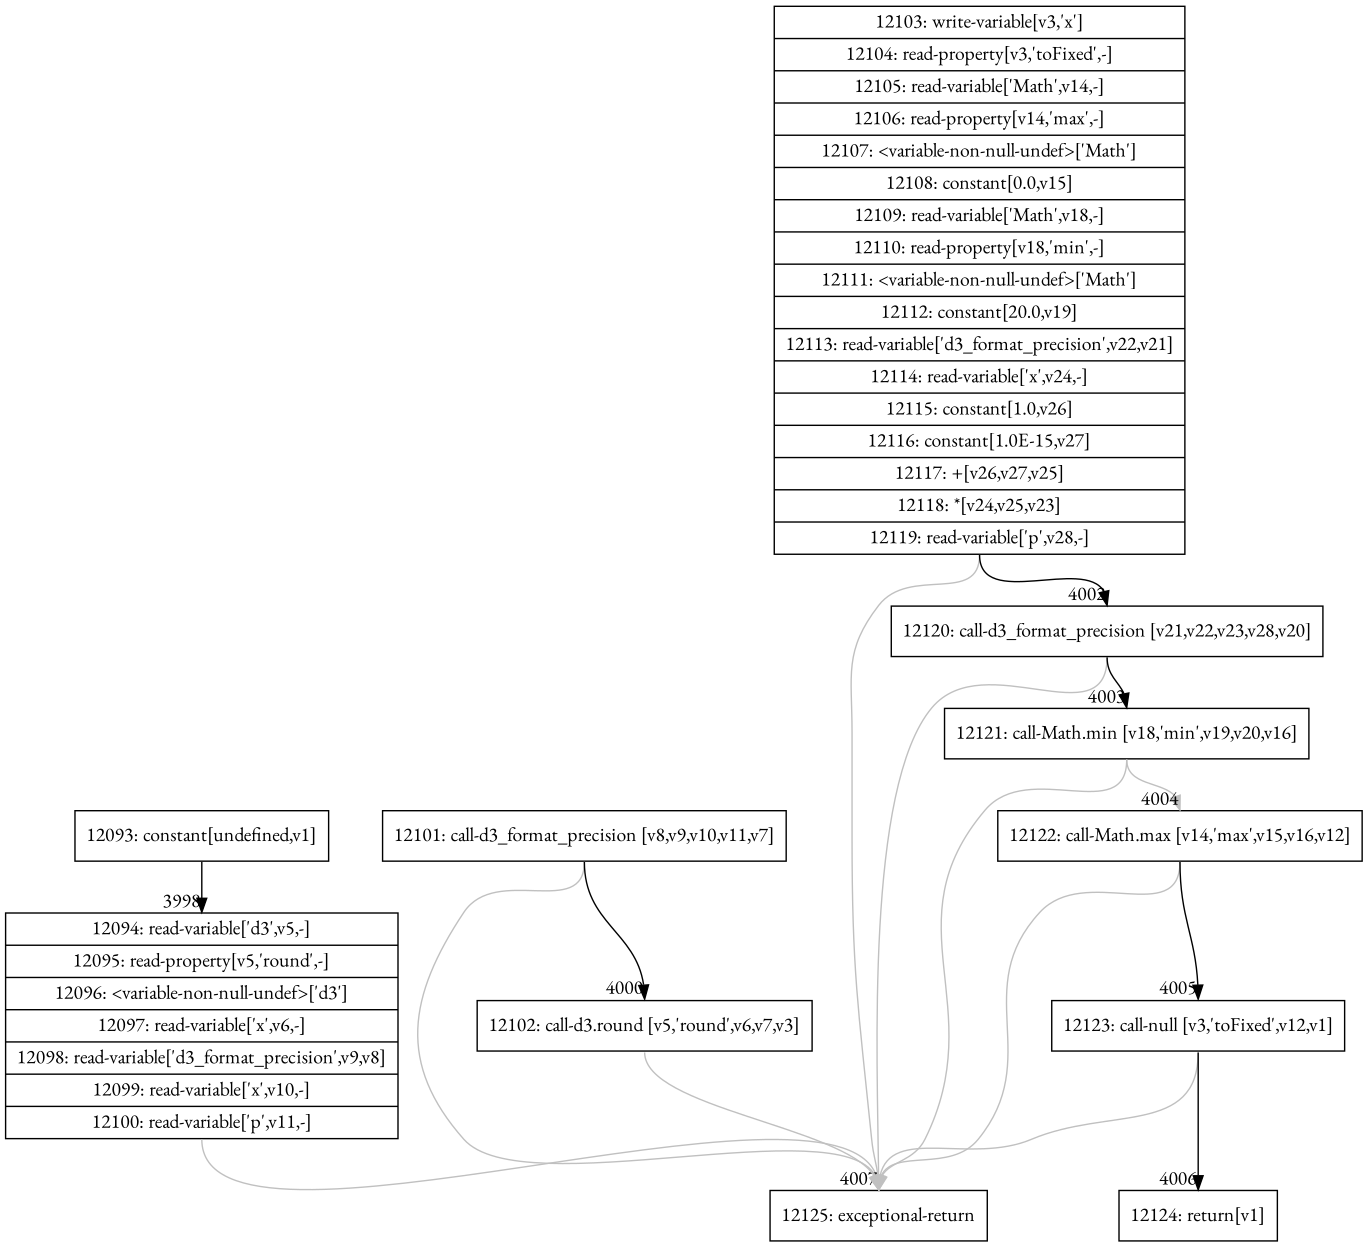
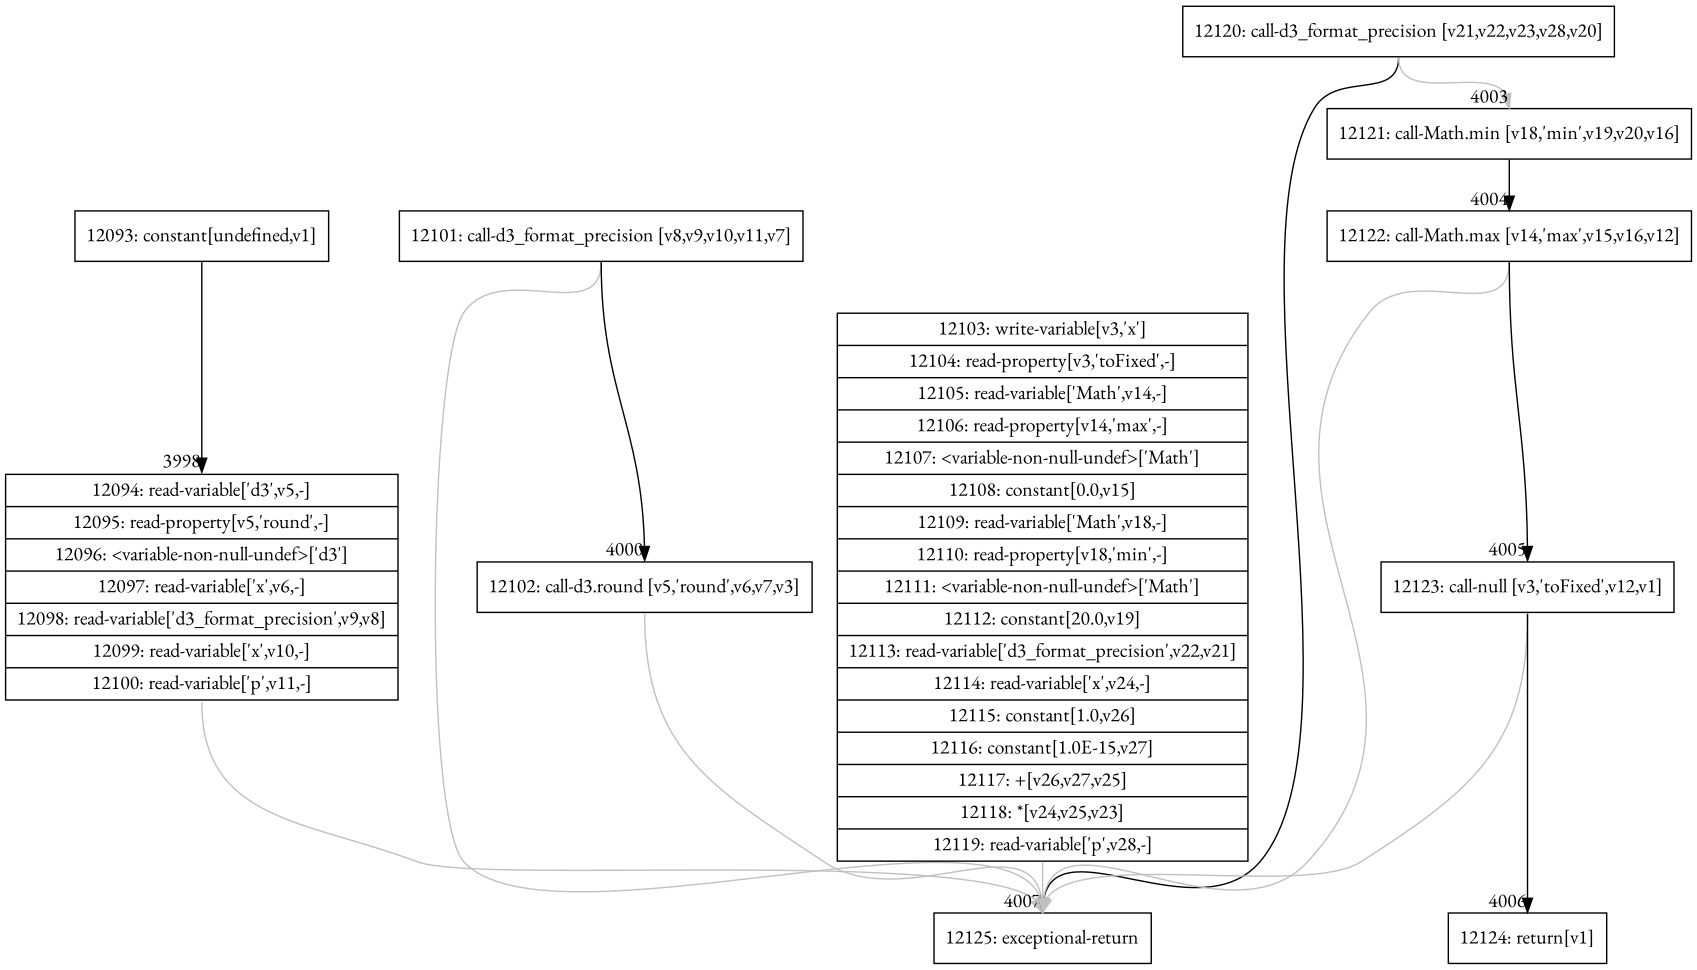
(1036, 581) -> none
(1113, 677) -> (1447, 83)
(1147, 782) -> (1509, 178)
(889, 836) -> (1299, 551)
(942, 917) -> none
